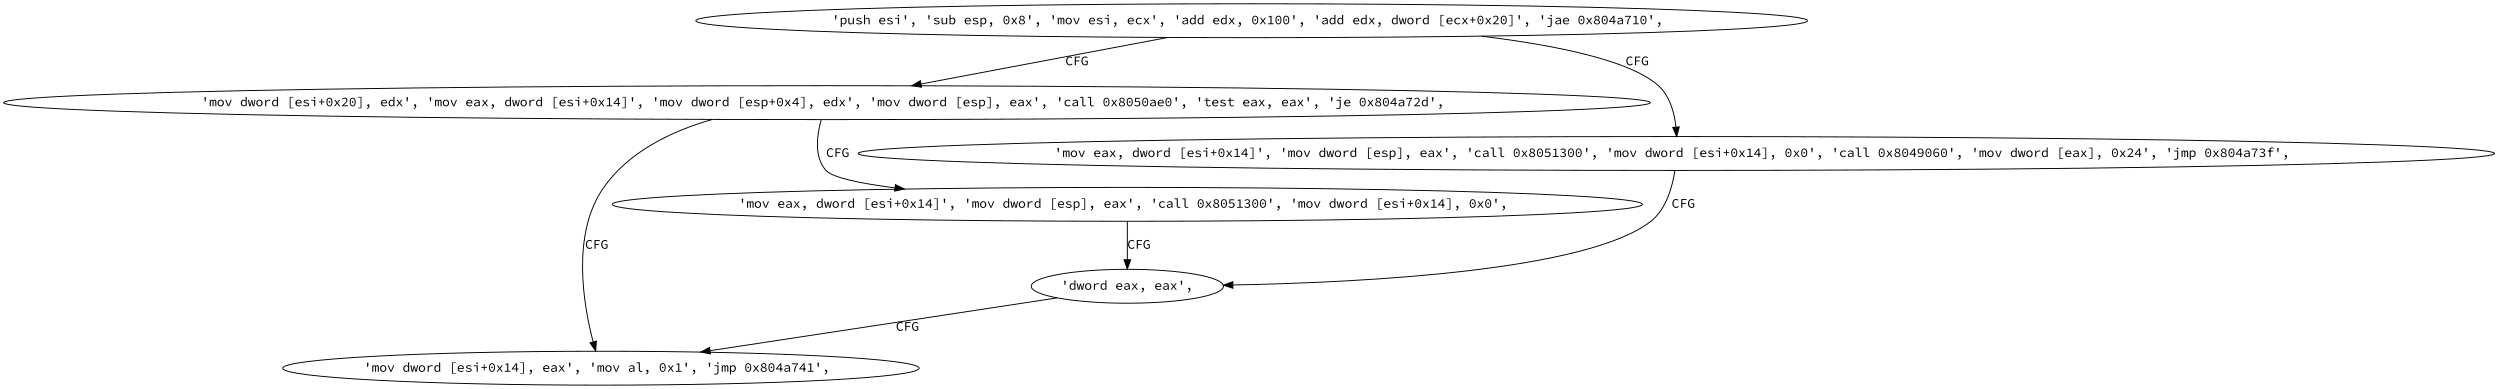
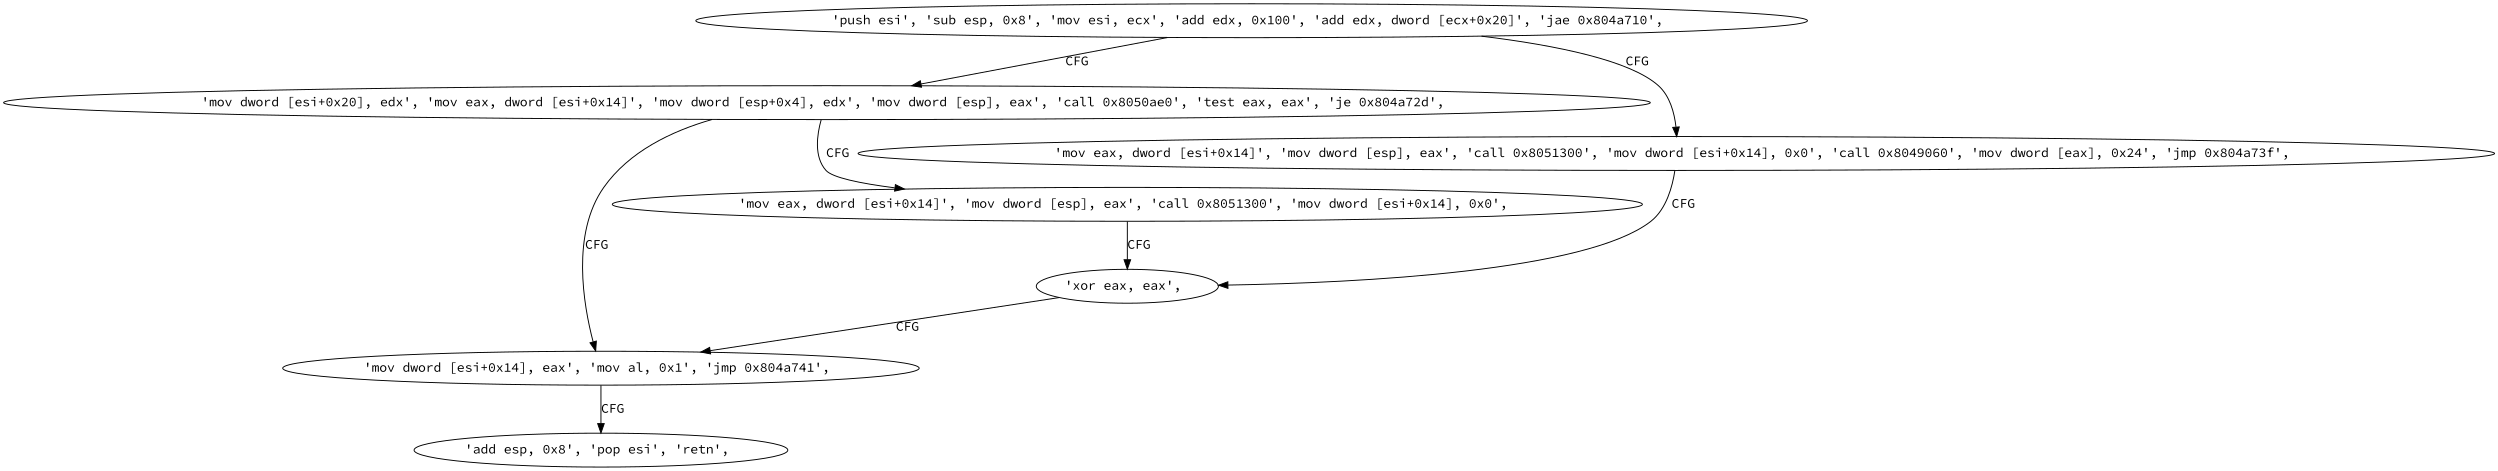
(1127, 286) -> (1127, 286)
none -> (601, 450)
